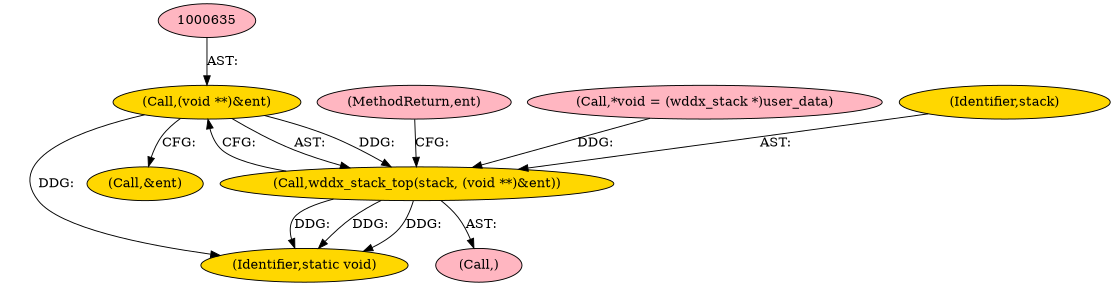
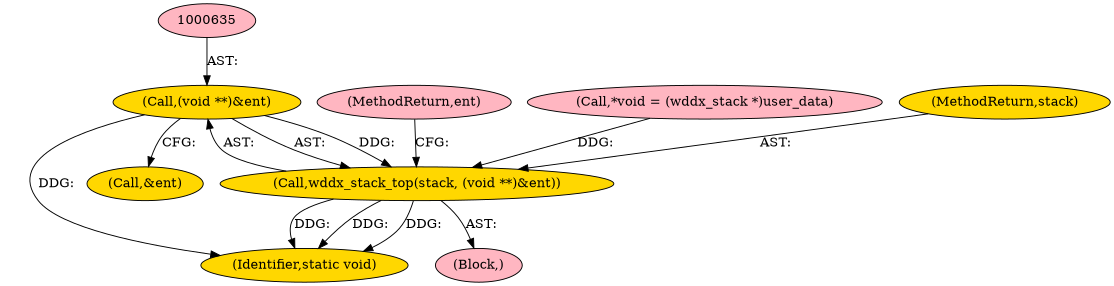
(1005, 102) -> (1005, 102)
(241, 143) -> (241, 143)
(479, 265) -> (479, 265)
